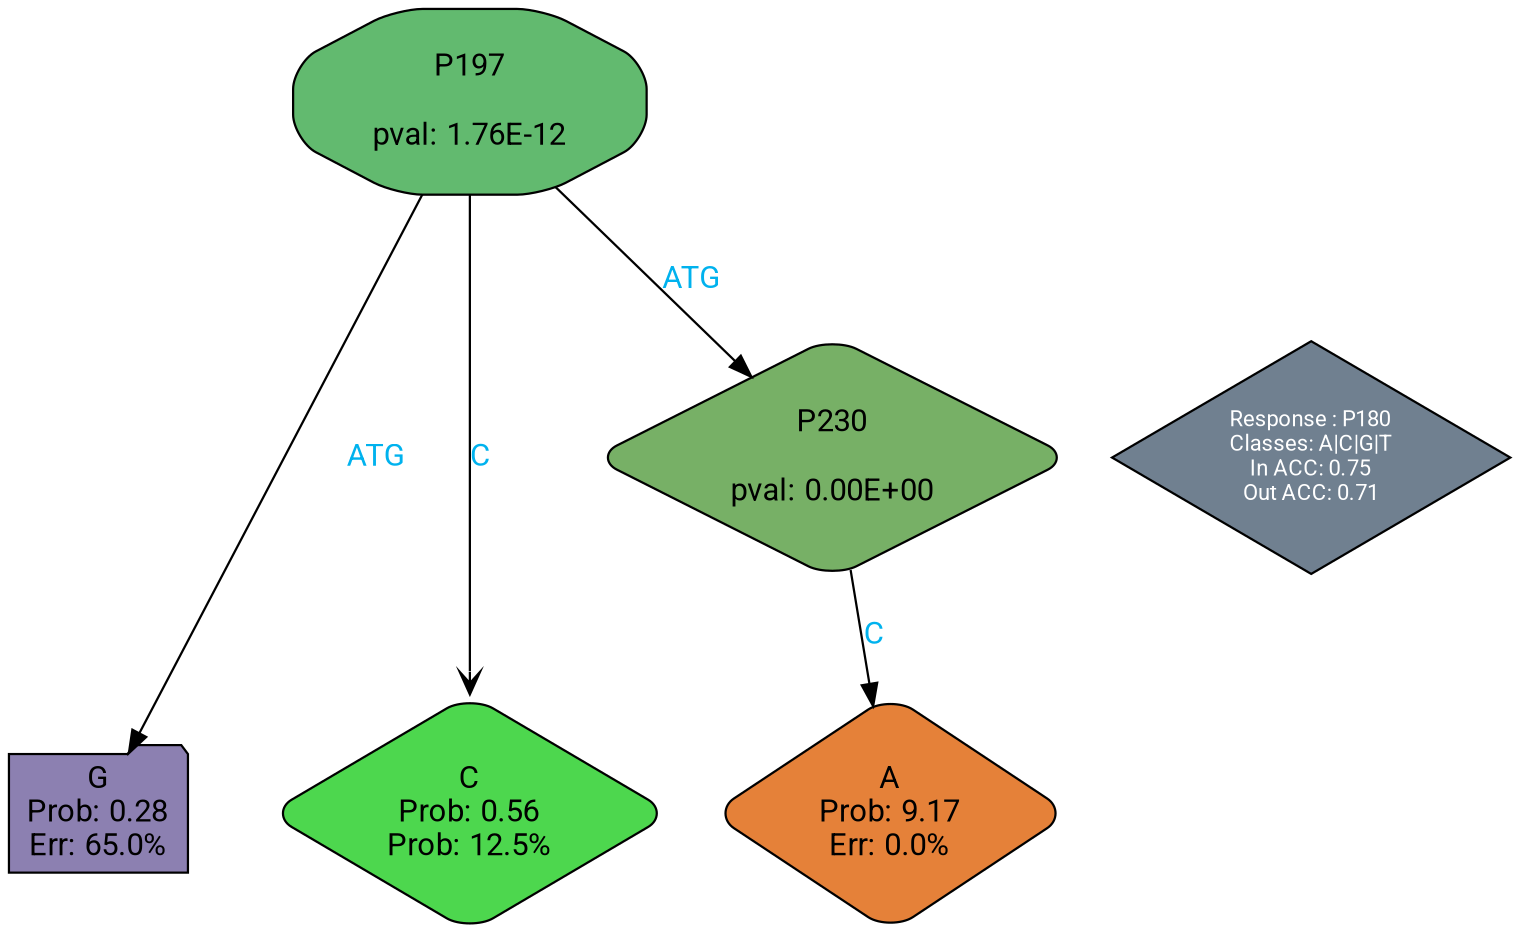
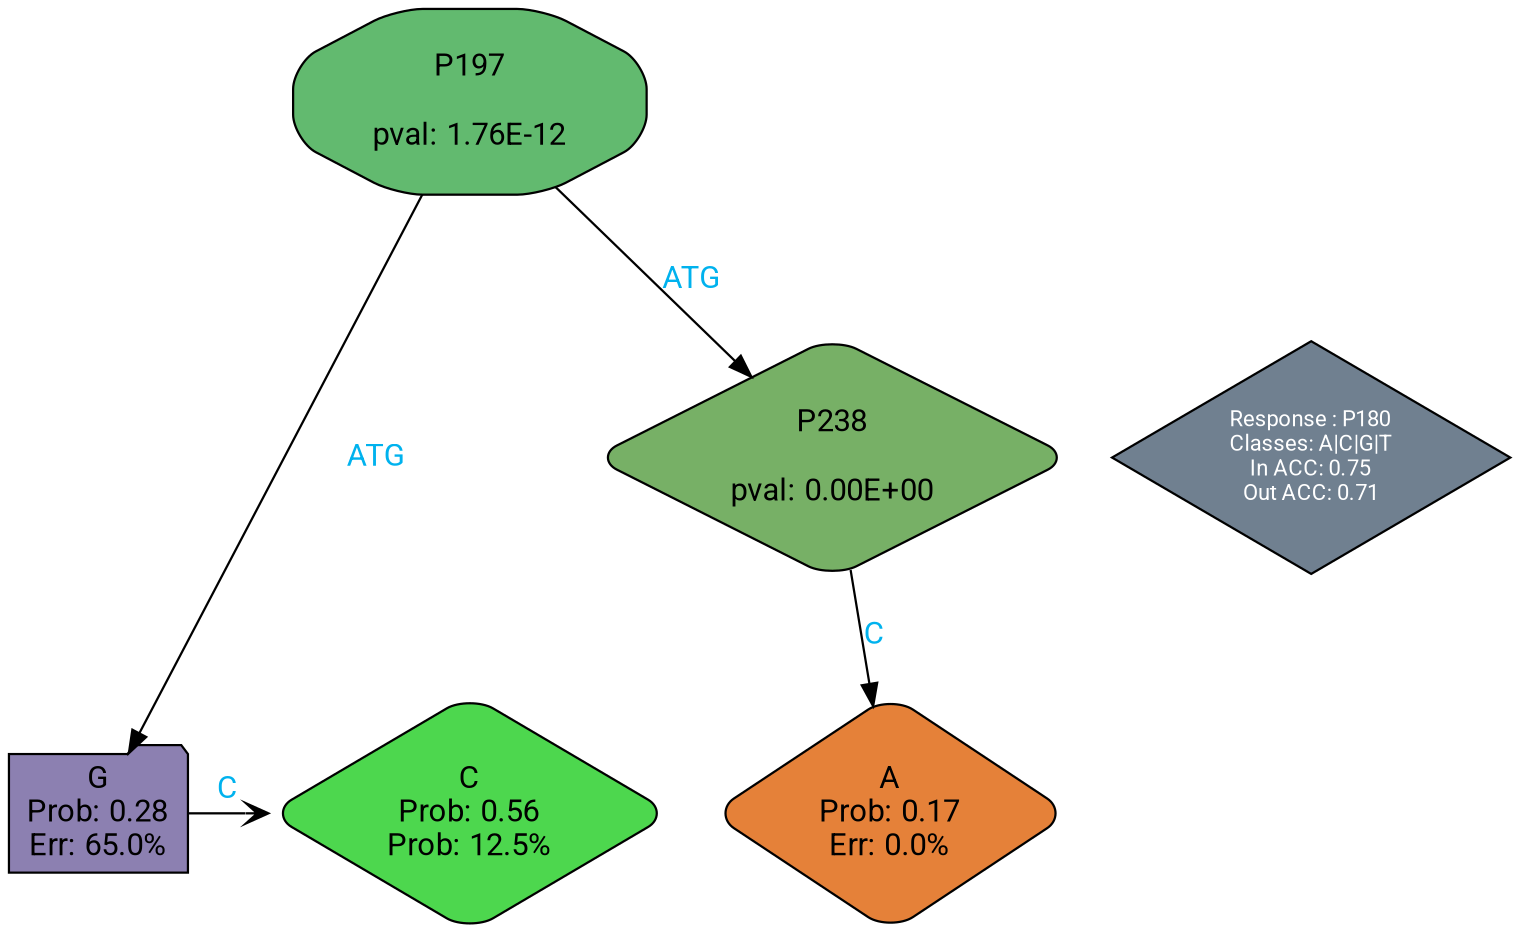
(470, 433) -> (217, 813)
(832, 458) -> (832, 458)
(891, 813) -> (891, 813)
